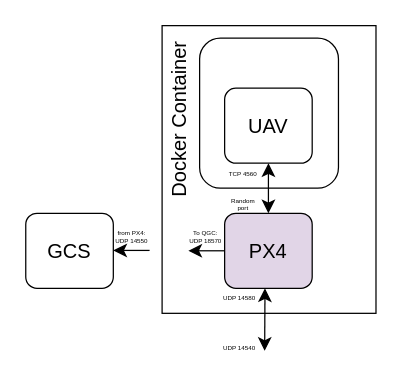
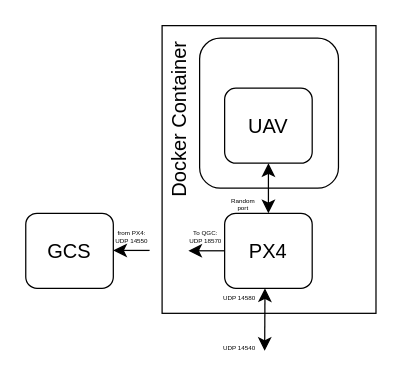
(243, 173) -> none
(268, 251) -> (268, 251)
